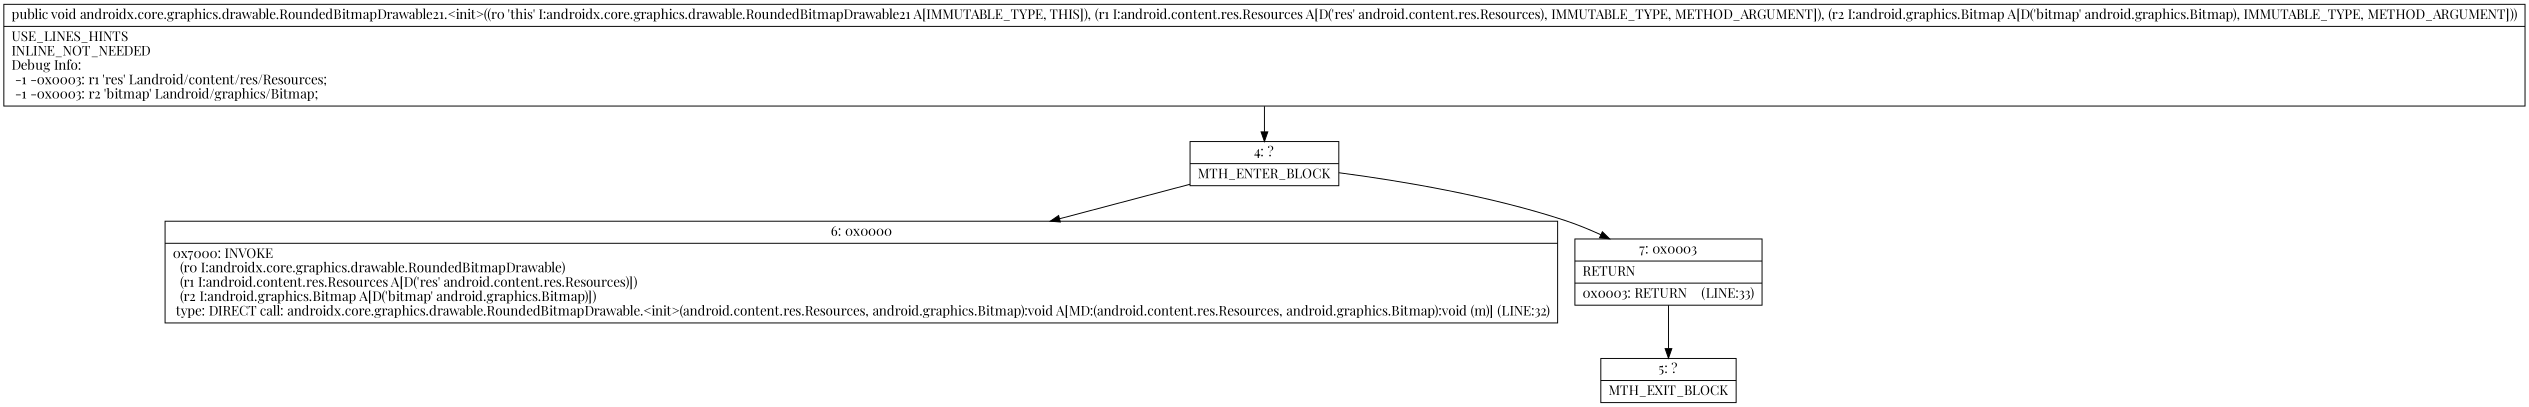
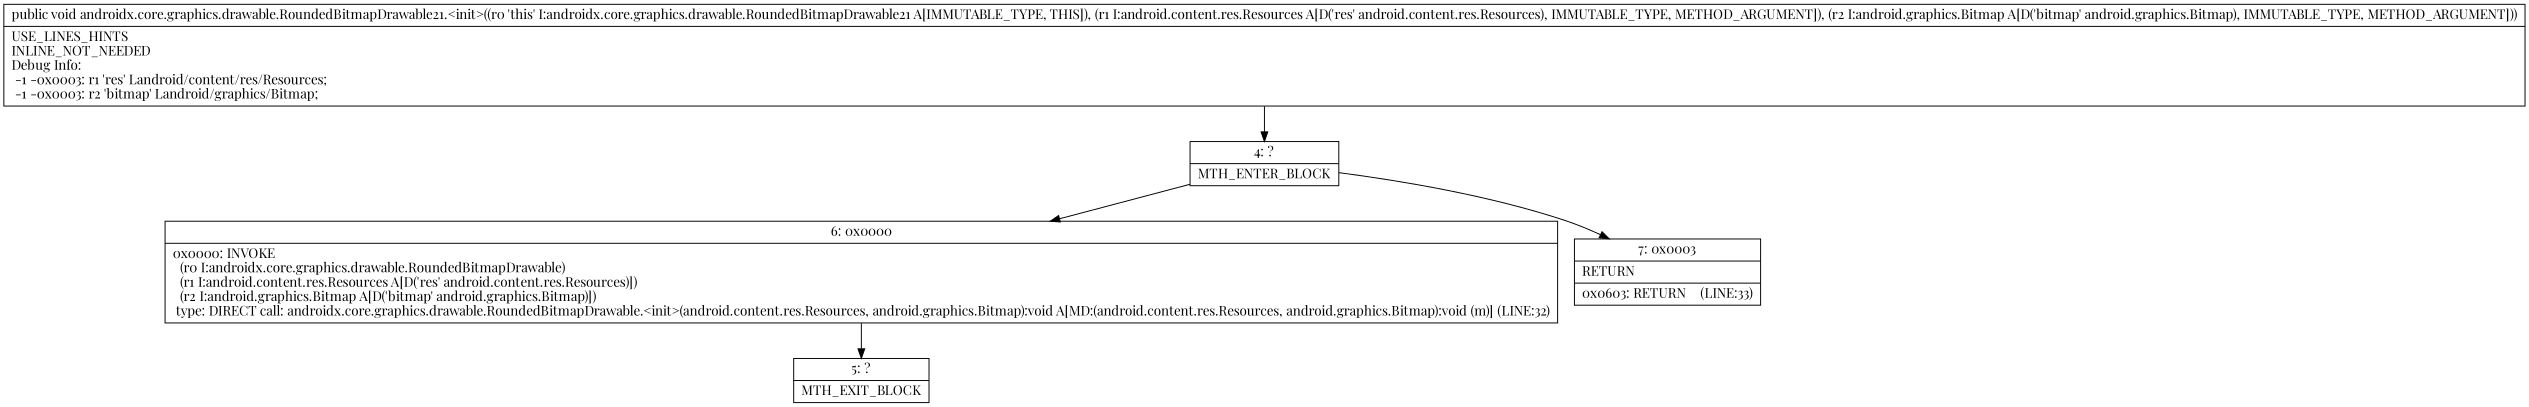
(226, 254) -> (228, 254)
(1668, 294) -> (1668, 294)
(1668, 327) -> (861, 336)
